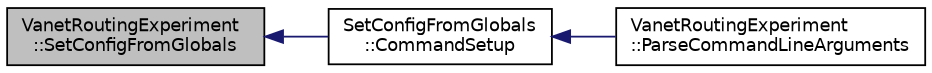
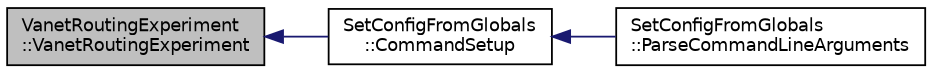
(136, 37) -> (136, 37)
(771, 37) -> (771, 37)
